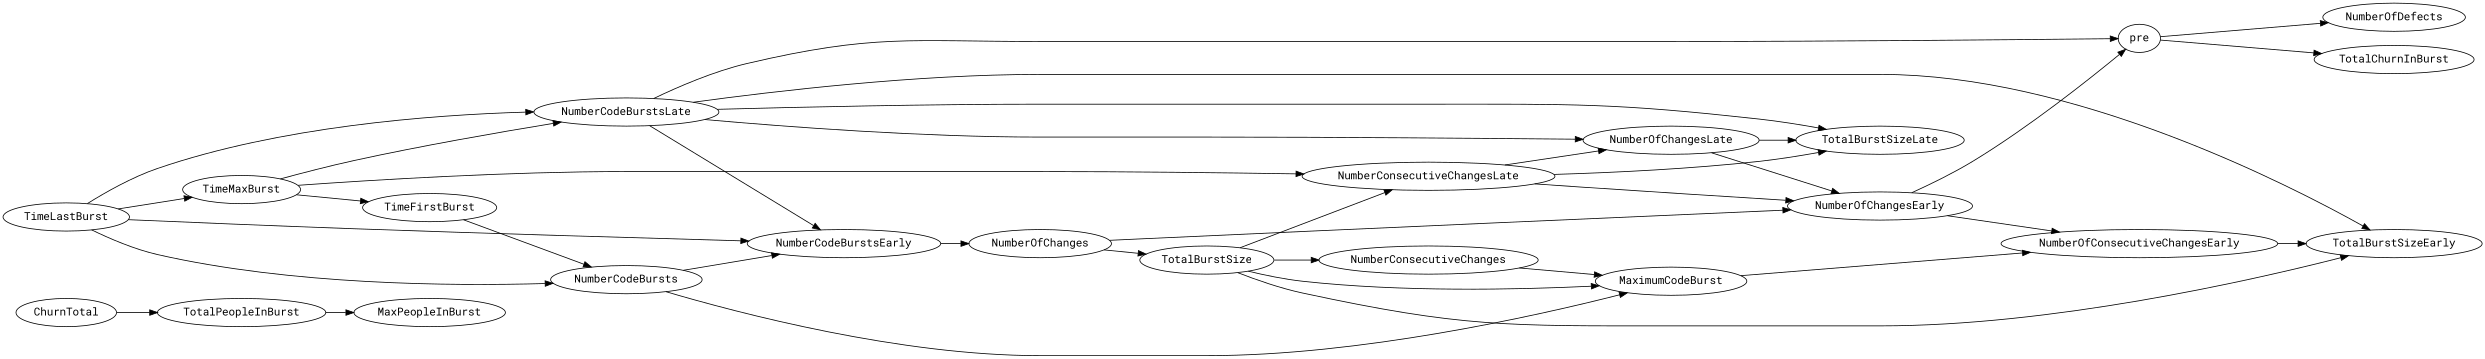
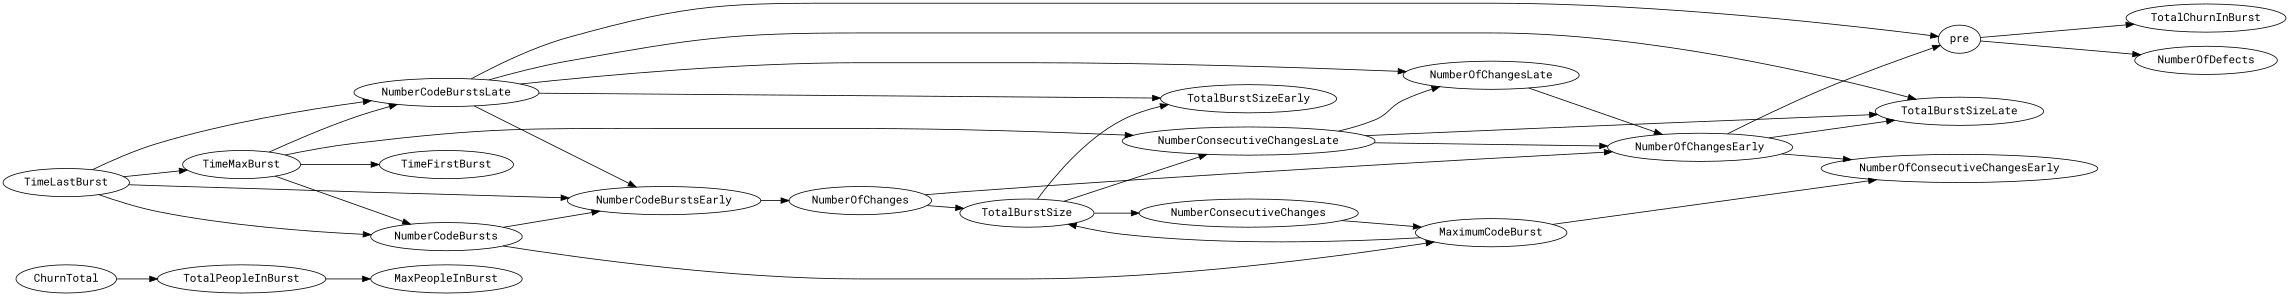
(1774, 140) -> (1828, 130)
(524, 242) -> (339, 199)
(2288, 244) -> none
(1419, 289) -> (1248, 242)
